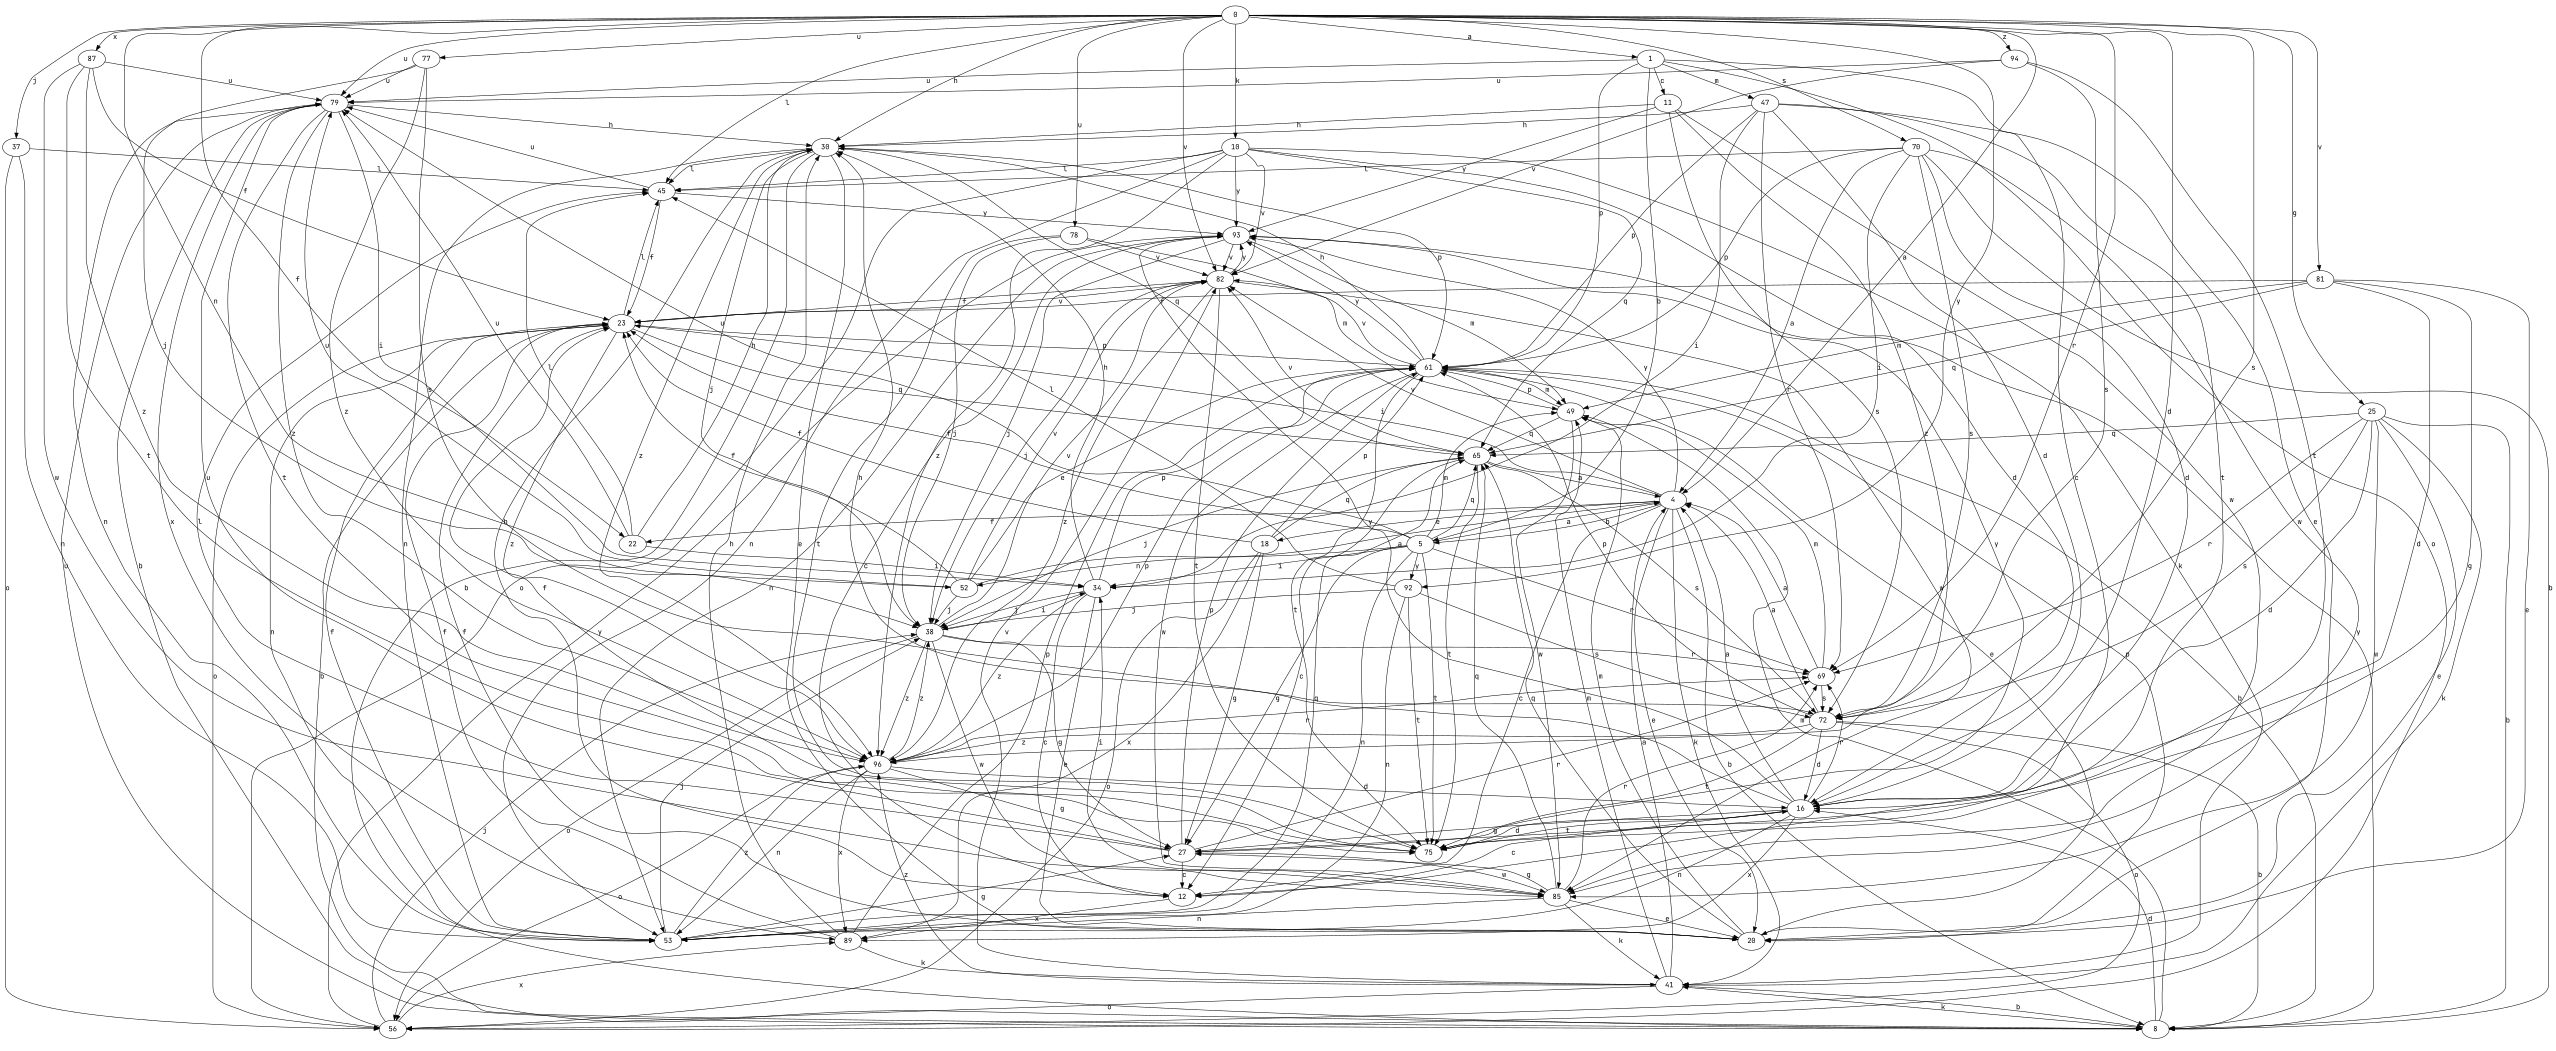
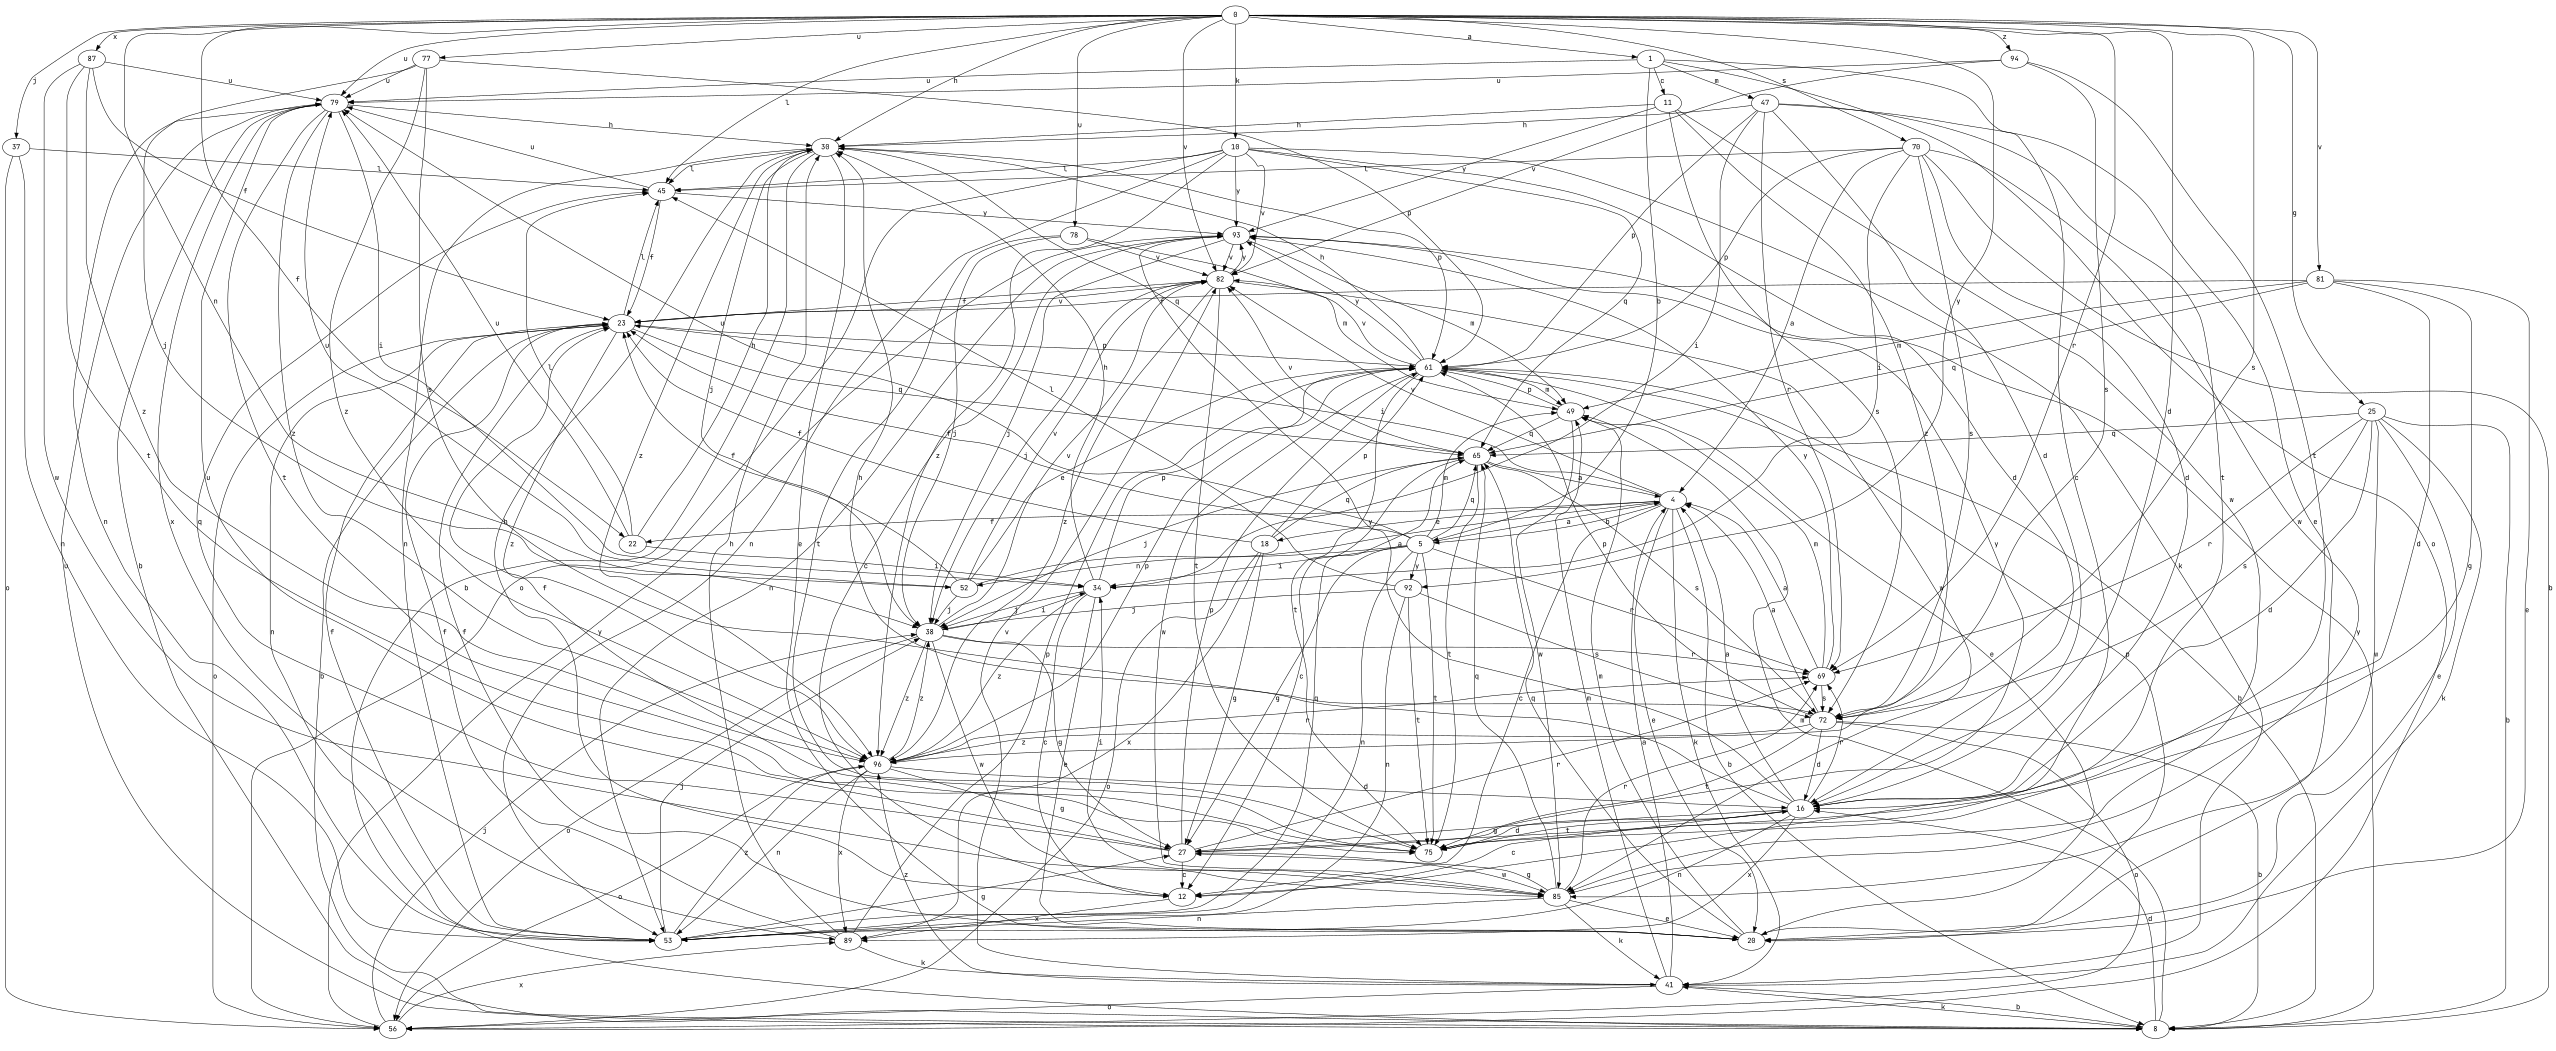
(2028, 43) -> none
(1597, 252) -> (1028, 108)
(1521, 296) -> (1652, 336)
(200, 522) -> (200, 522)
